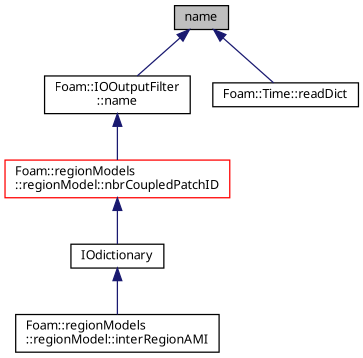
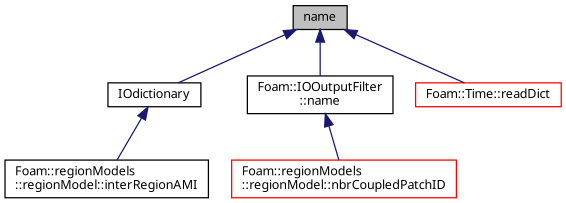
(286, 95) -> (488, 95)
(117, 227) -> (232, 59)
